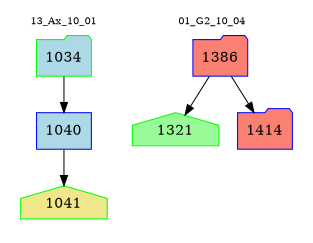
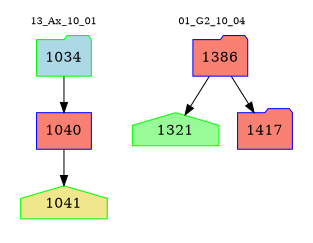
(64, 131) -> (64, 131)
(265, 131) -> (265, 131)
